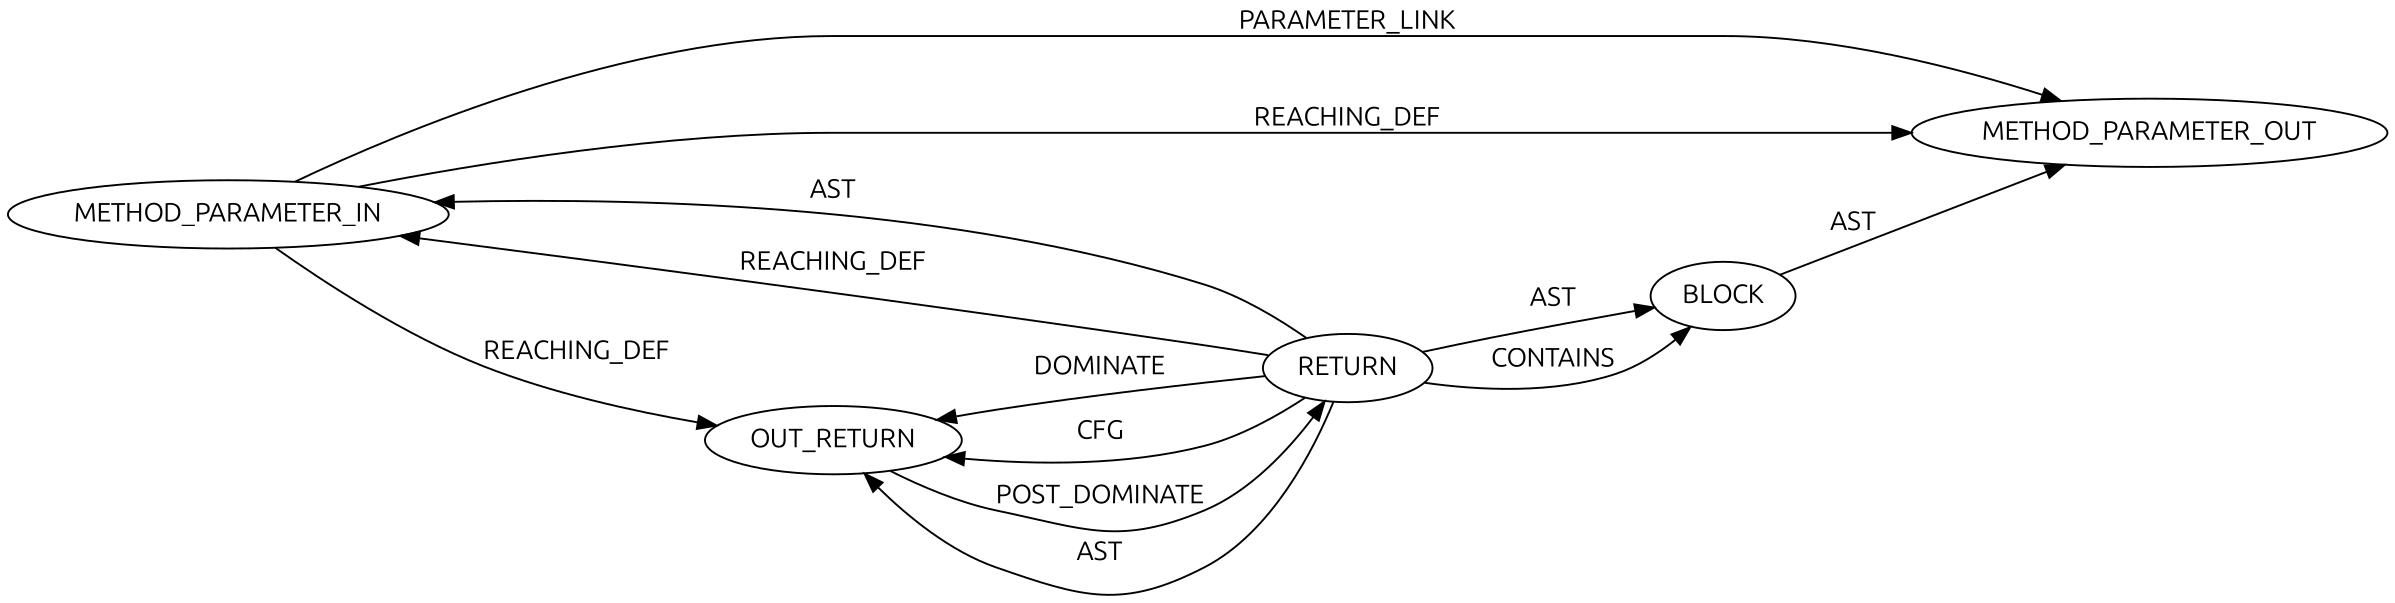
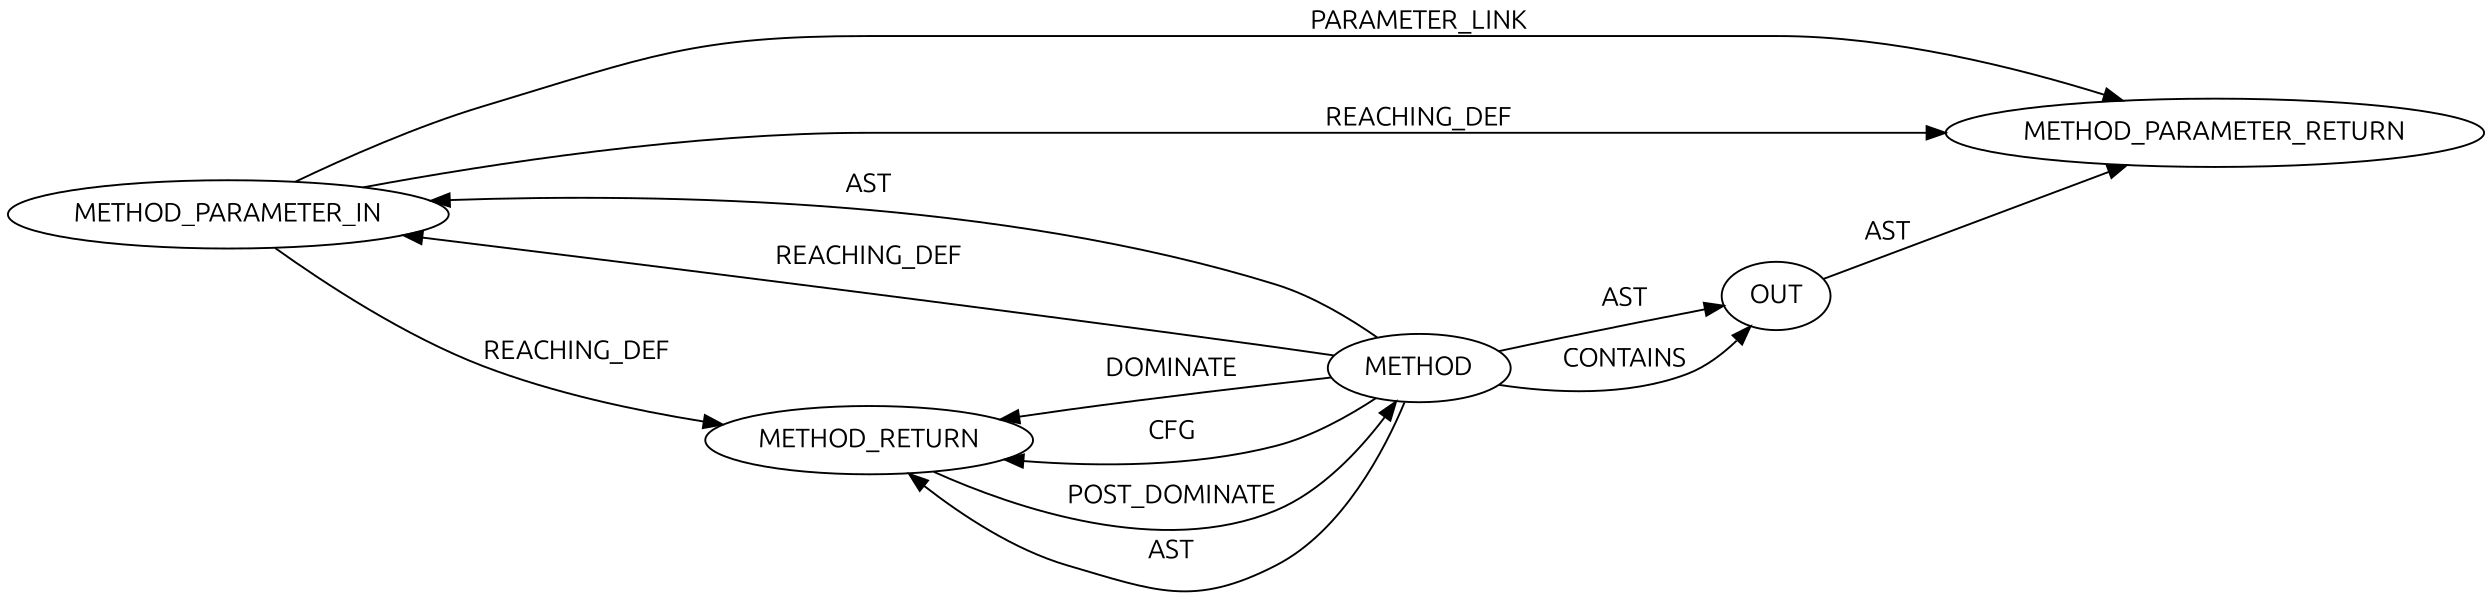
(2150, 133) -> (2215, 133)
(1723, 296) -> (1776, 296)
(1348, 368) -> (1419, 368)
(833, 440) -> (869, 440)
